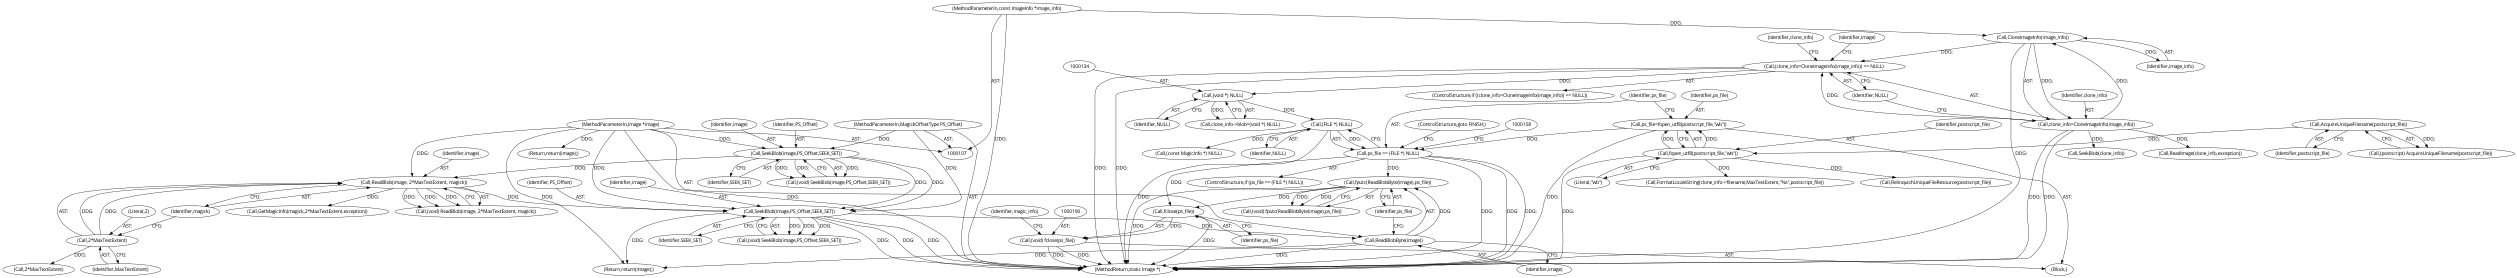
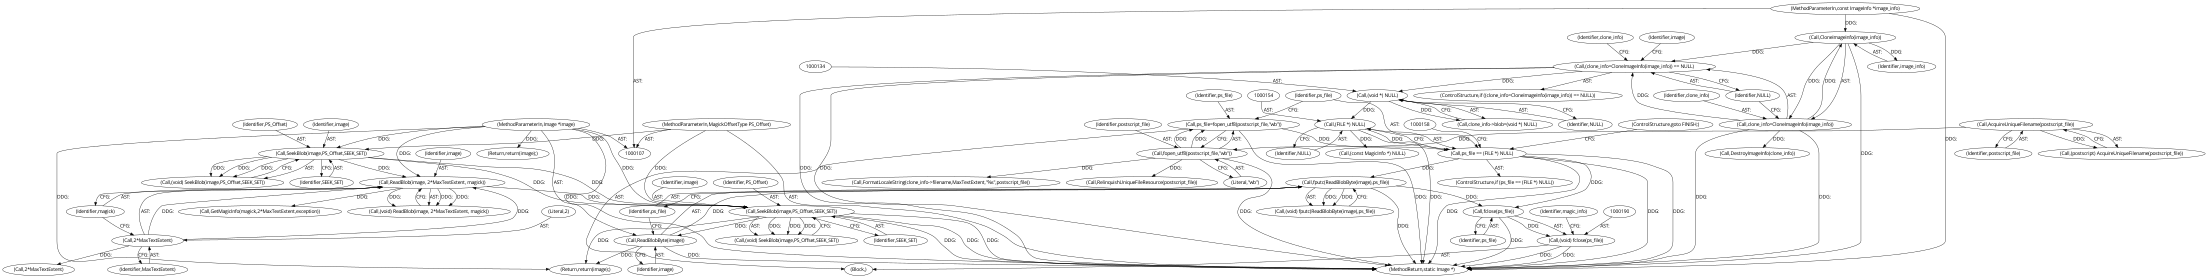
none -> (1264, 96)
(2096, 154) -> (1757, 154)
(2200, 154) -> none
